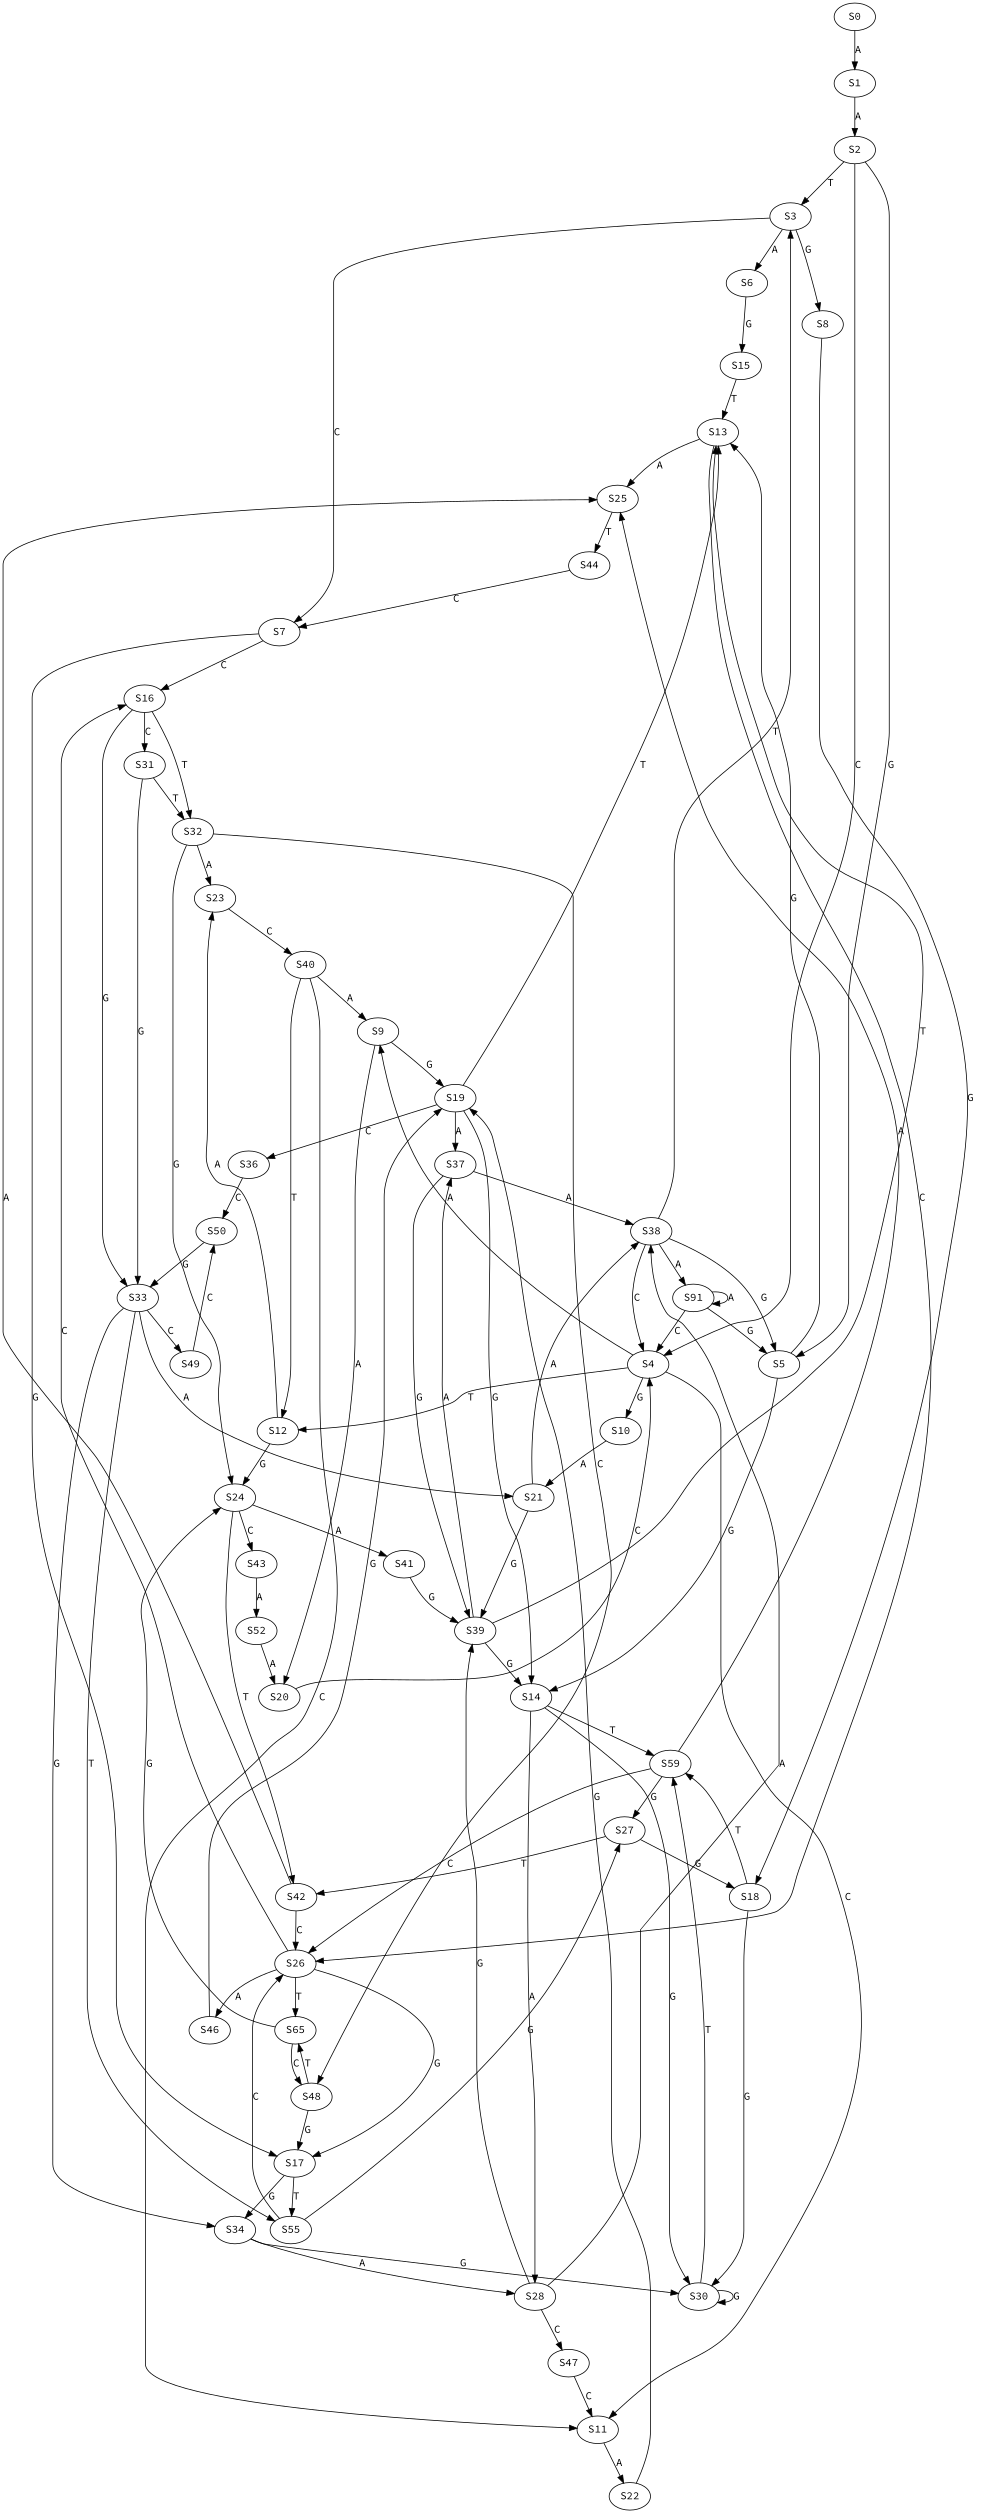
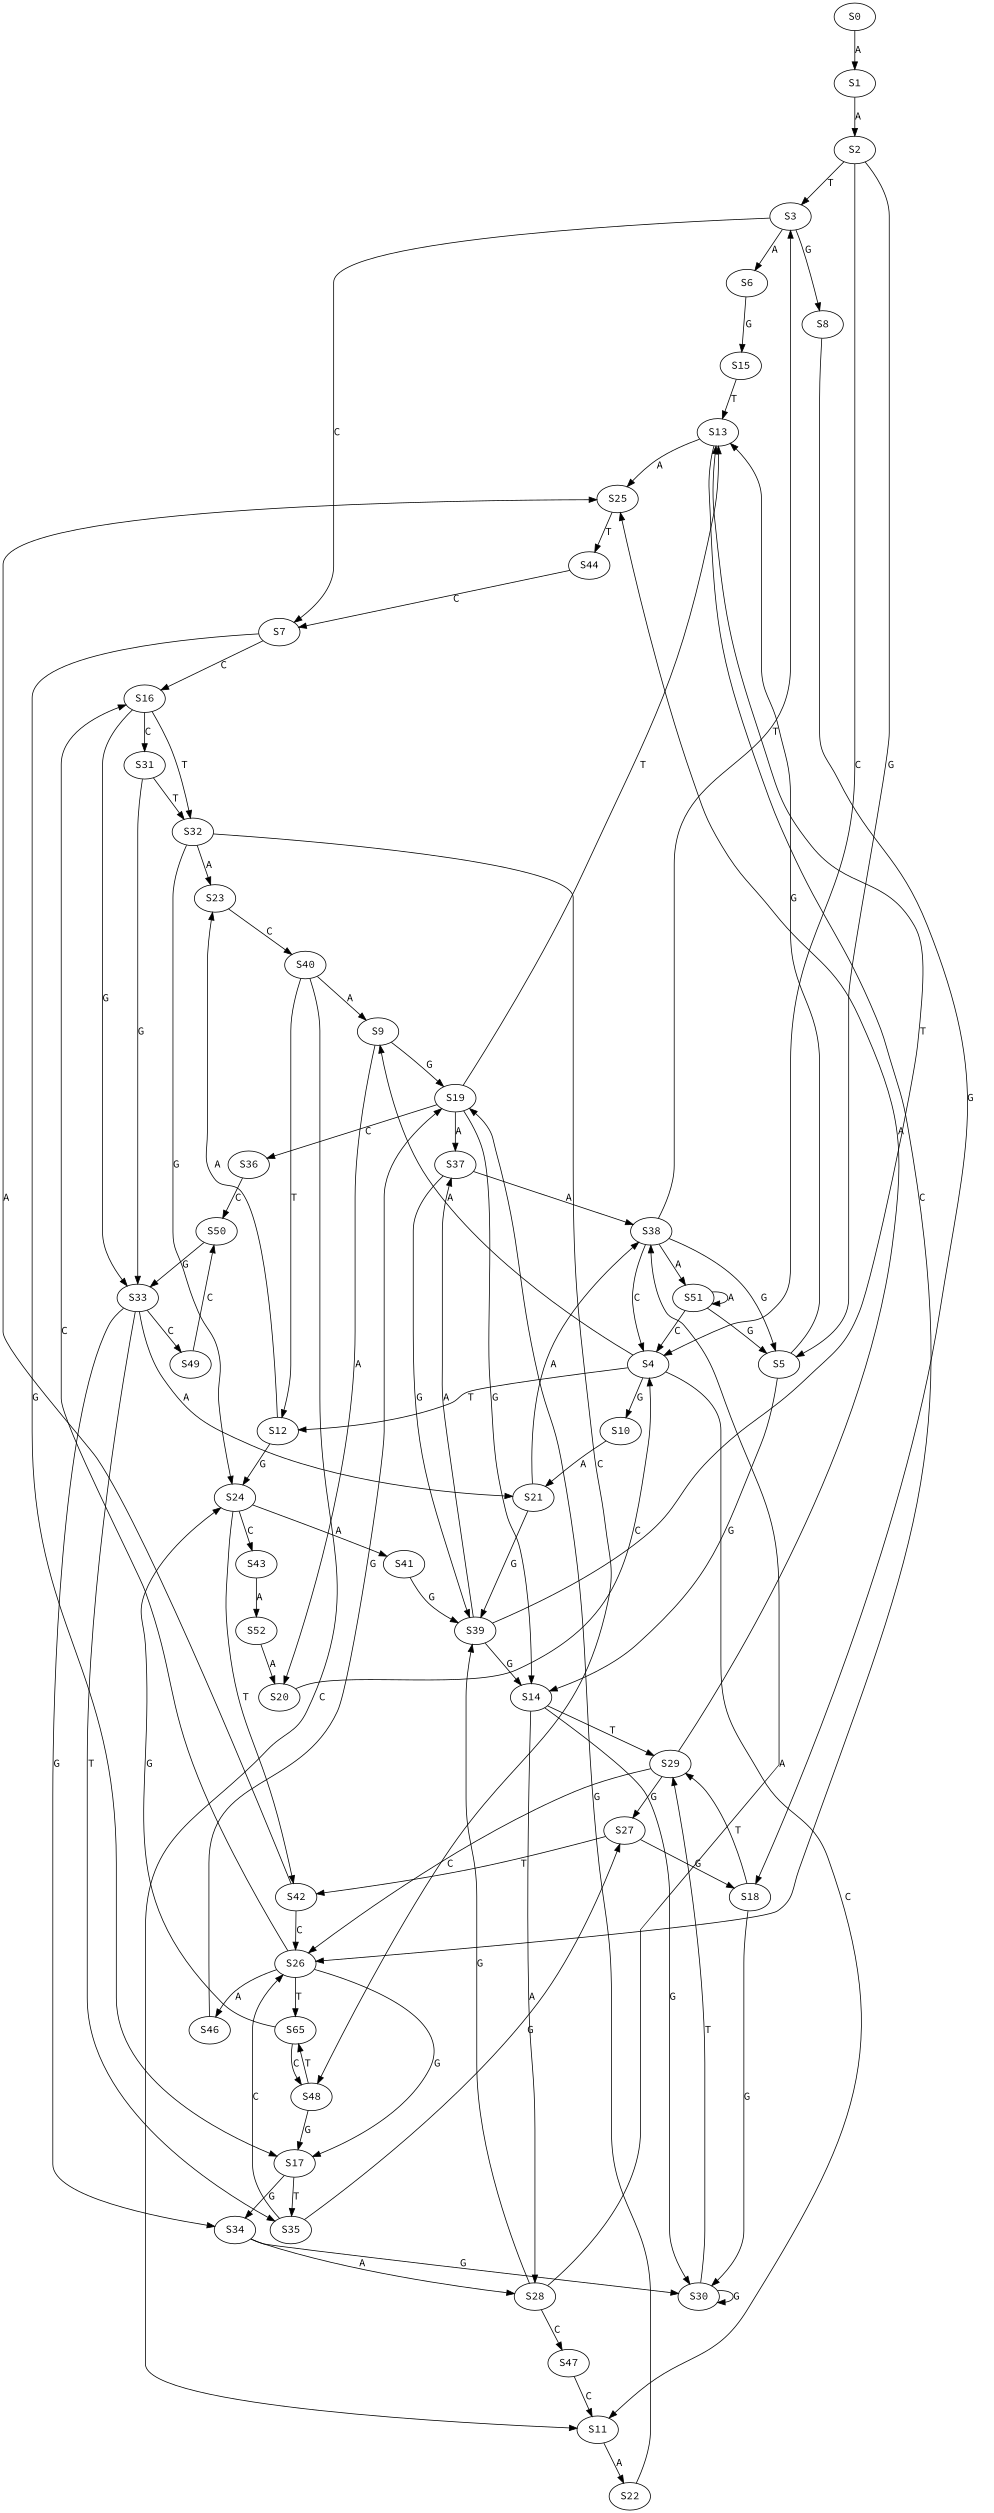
(693, 1298) -> (693, 1298)
(670, 1764) -> (670, 1764)
(291, 2230) -> (291, 2230)
